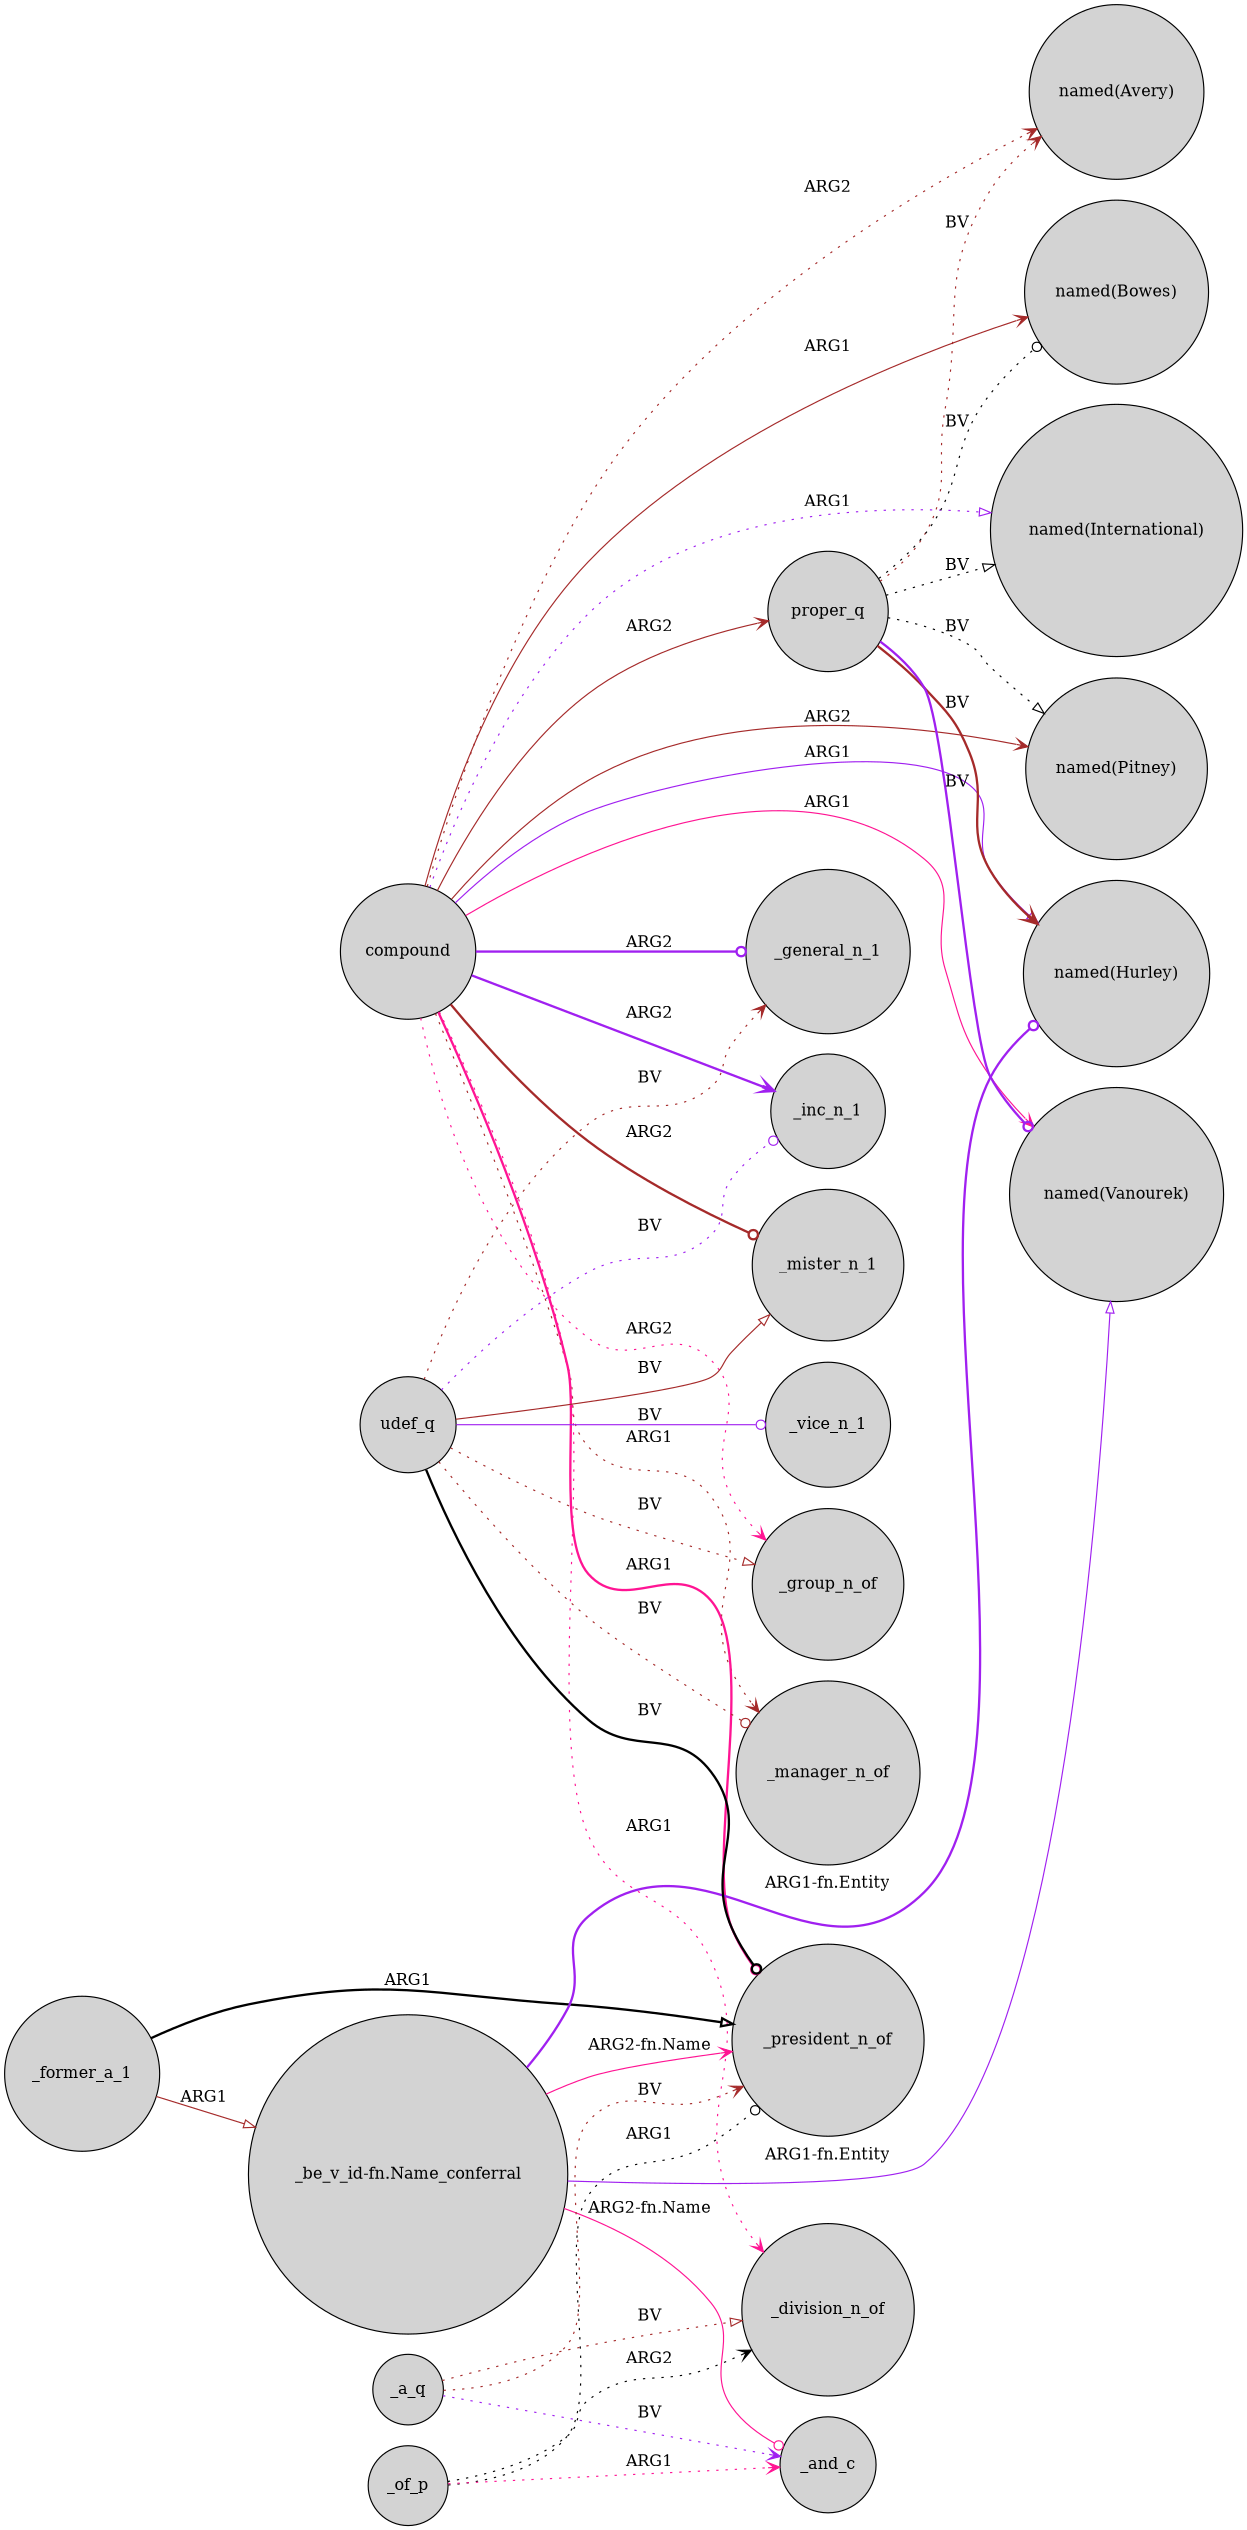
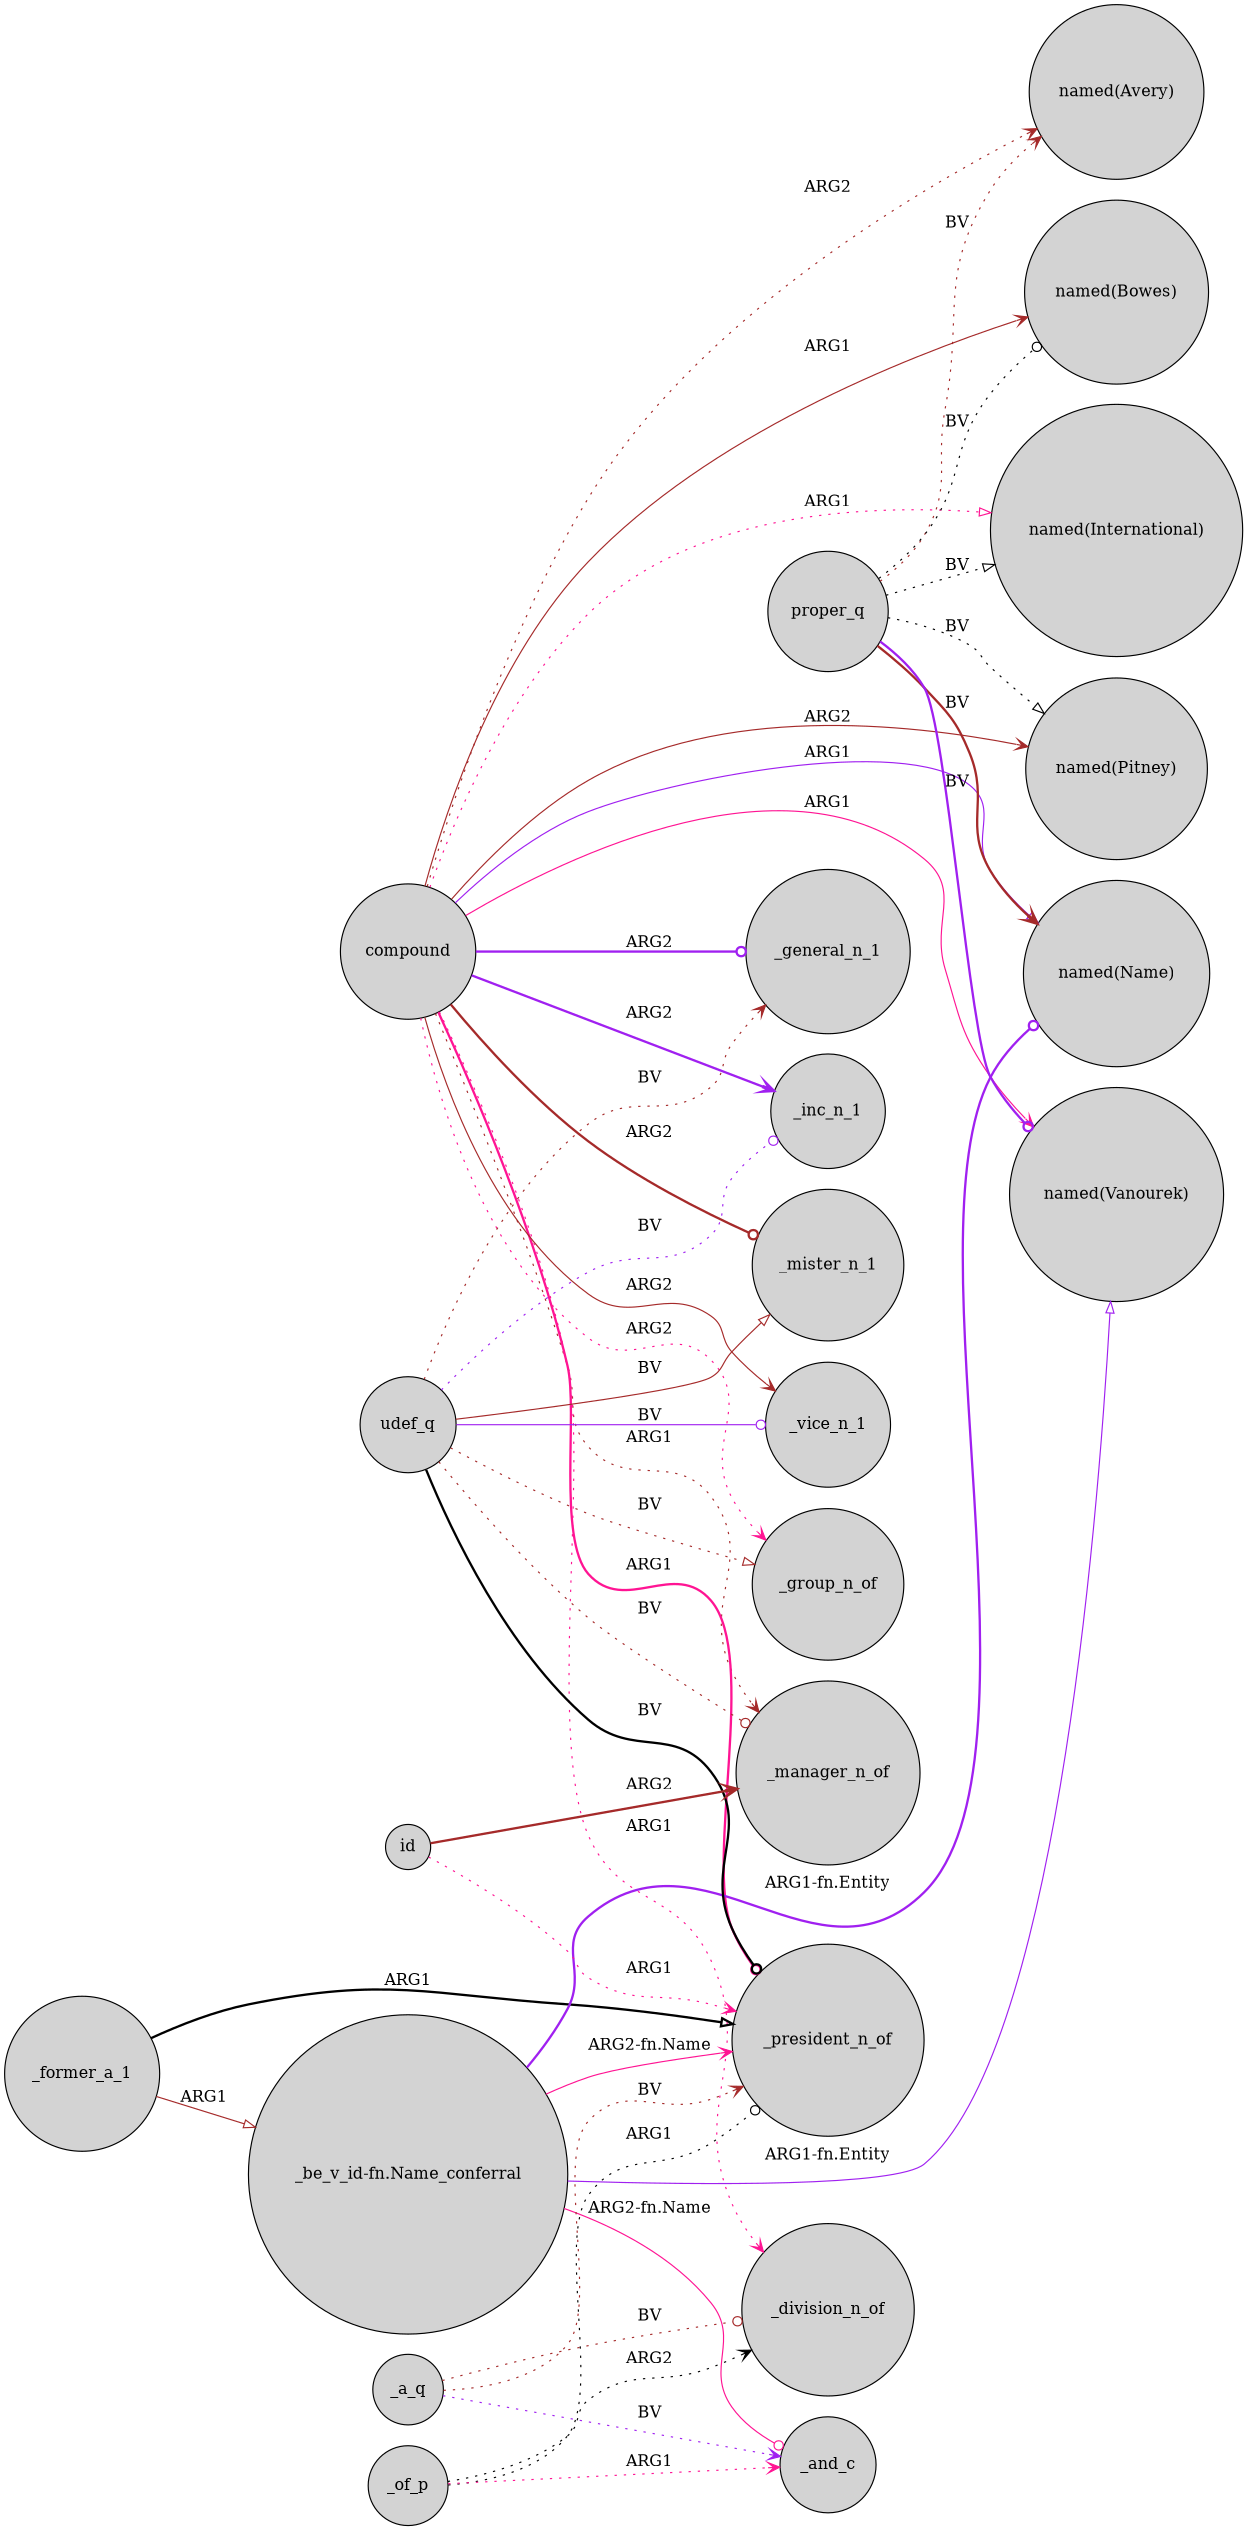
(626, 583) -> (626, 583)
(563, 715) -> (548, 1257)
(1117, 974) -> (1117, 974)
none -> (408, 1847)
(594, 2345) -> (594, 2345)
